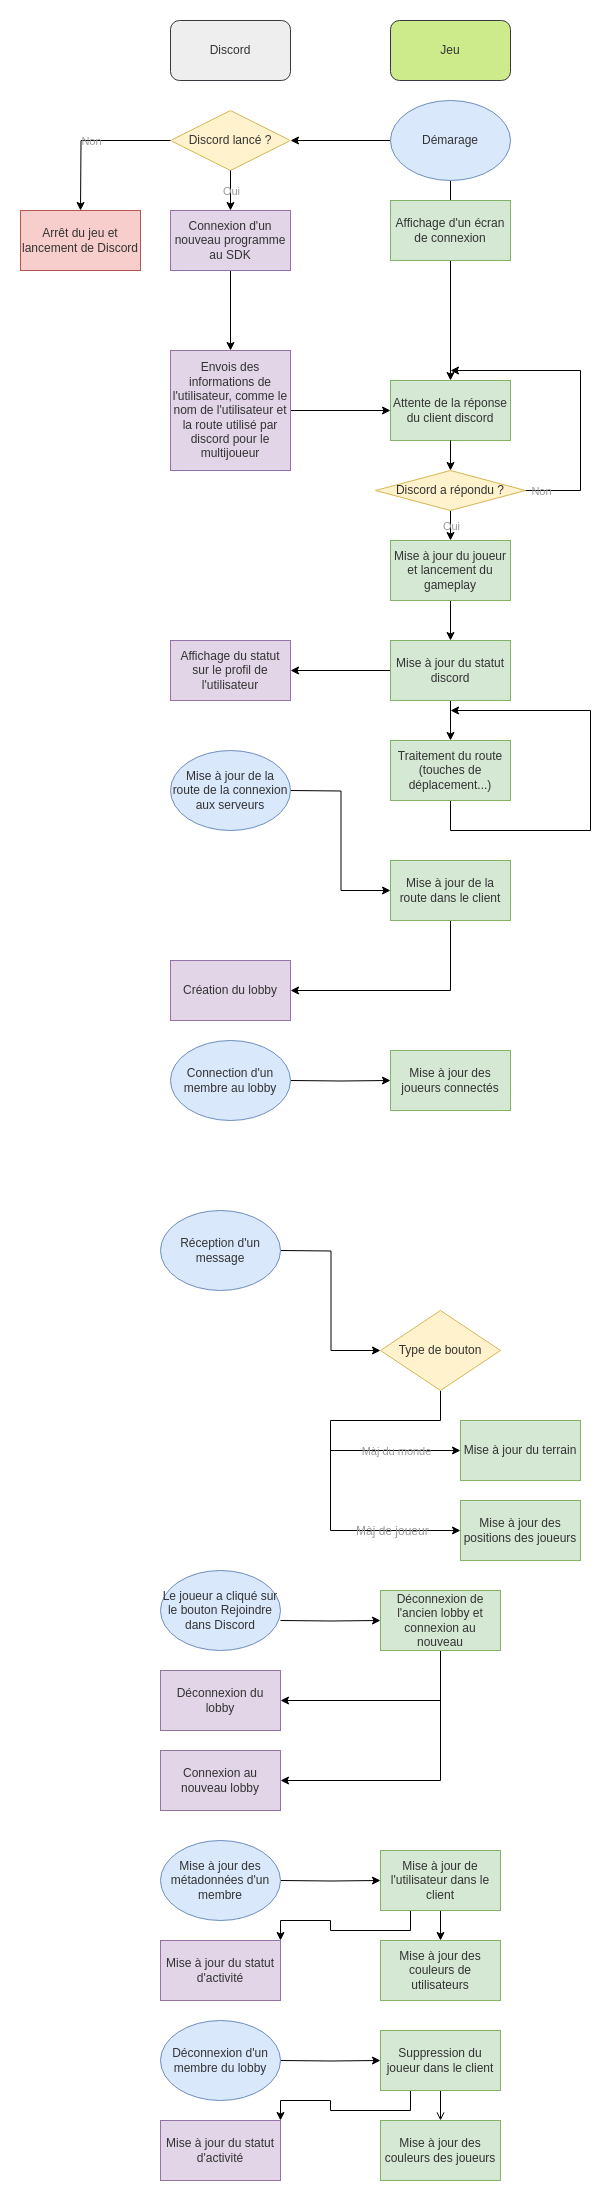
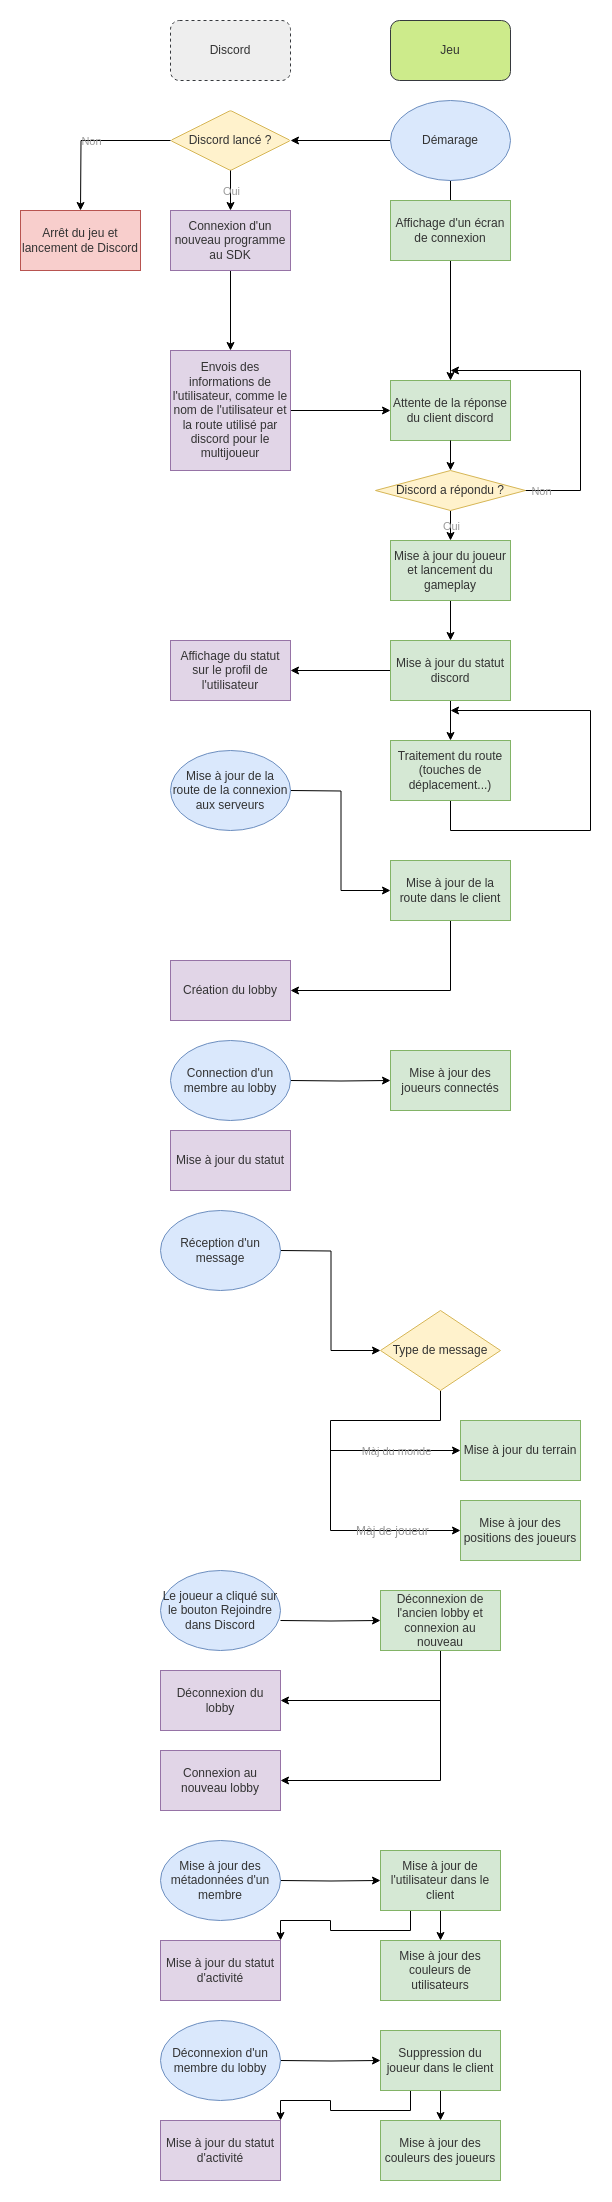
(231, 51) -> (231, 51)
none -> (231, 1161)
(441, 1351) -> (441, 1351)
(441, 2114) -> (441, 2112)
